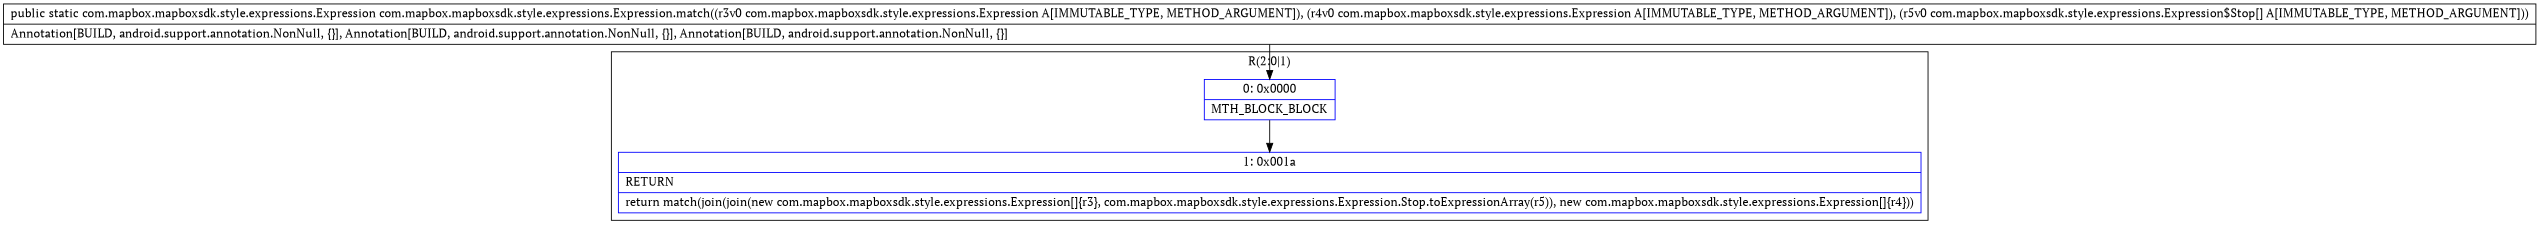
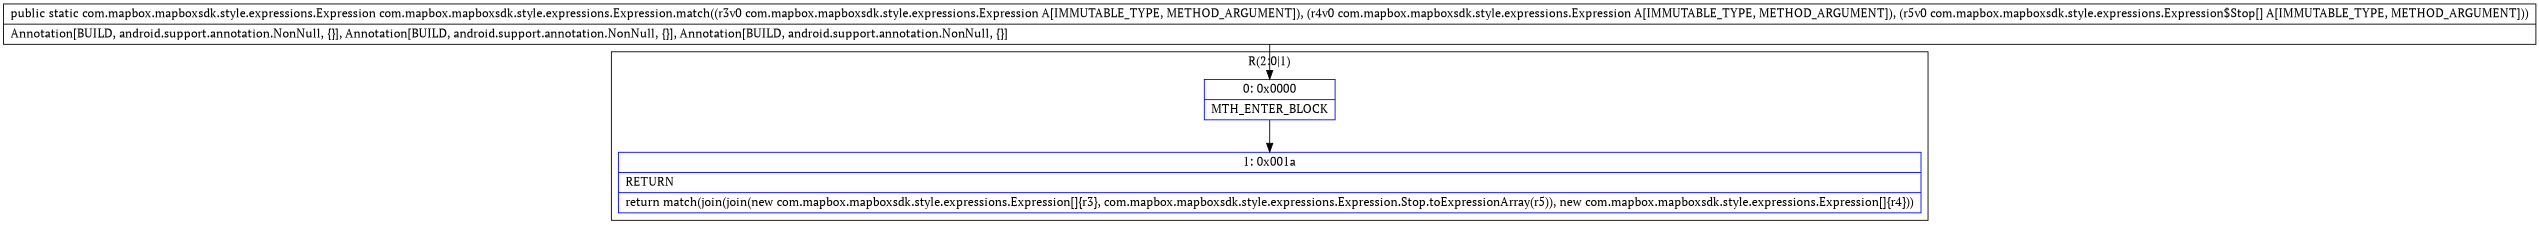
(1270, 109) -> (1270, 109)
